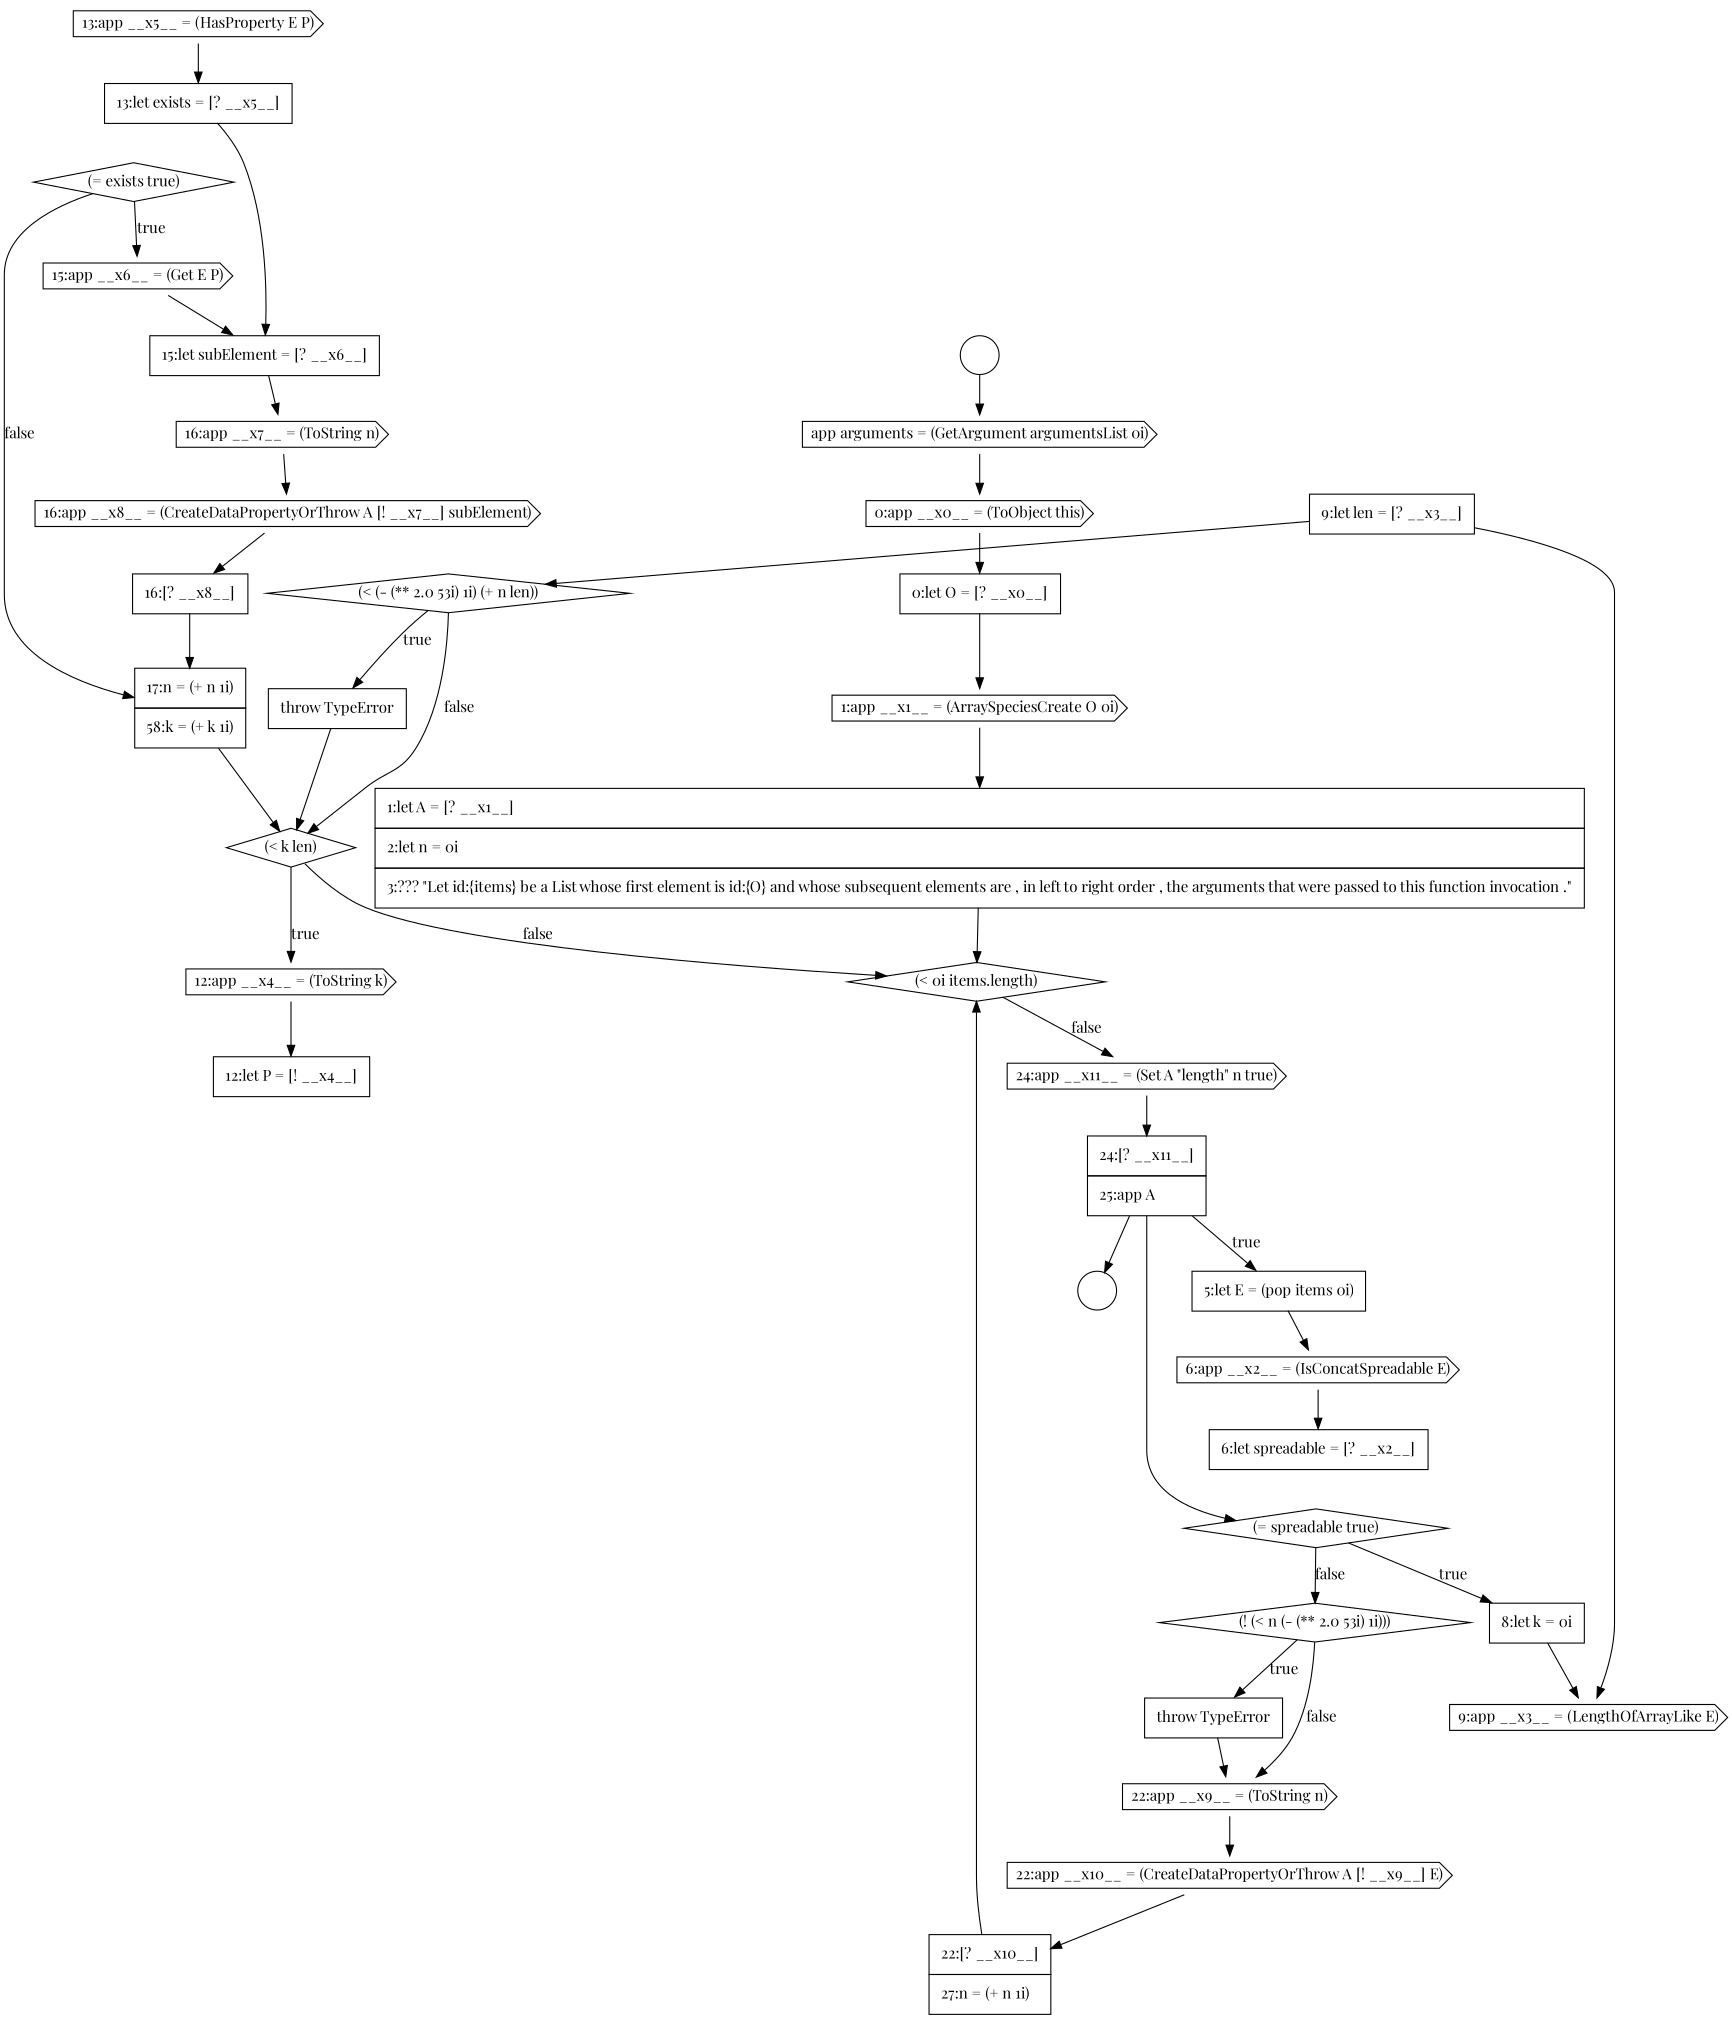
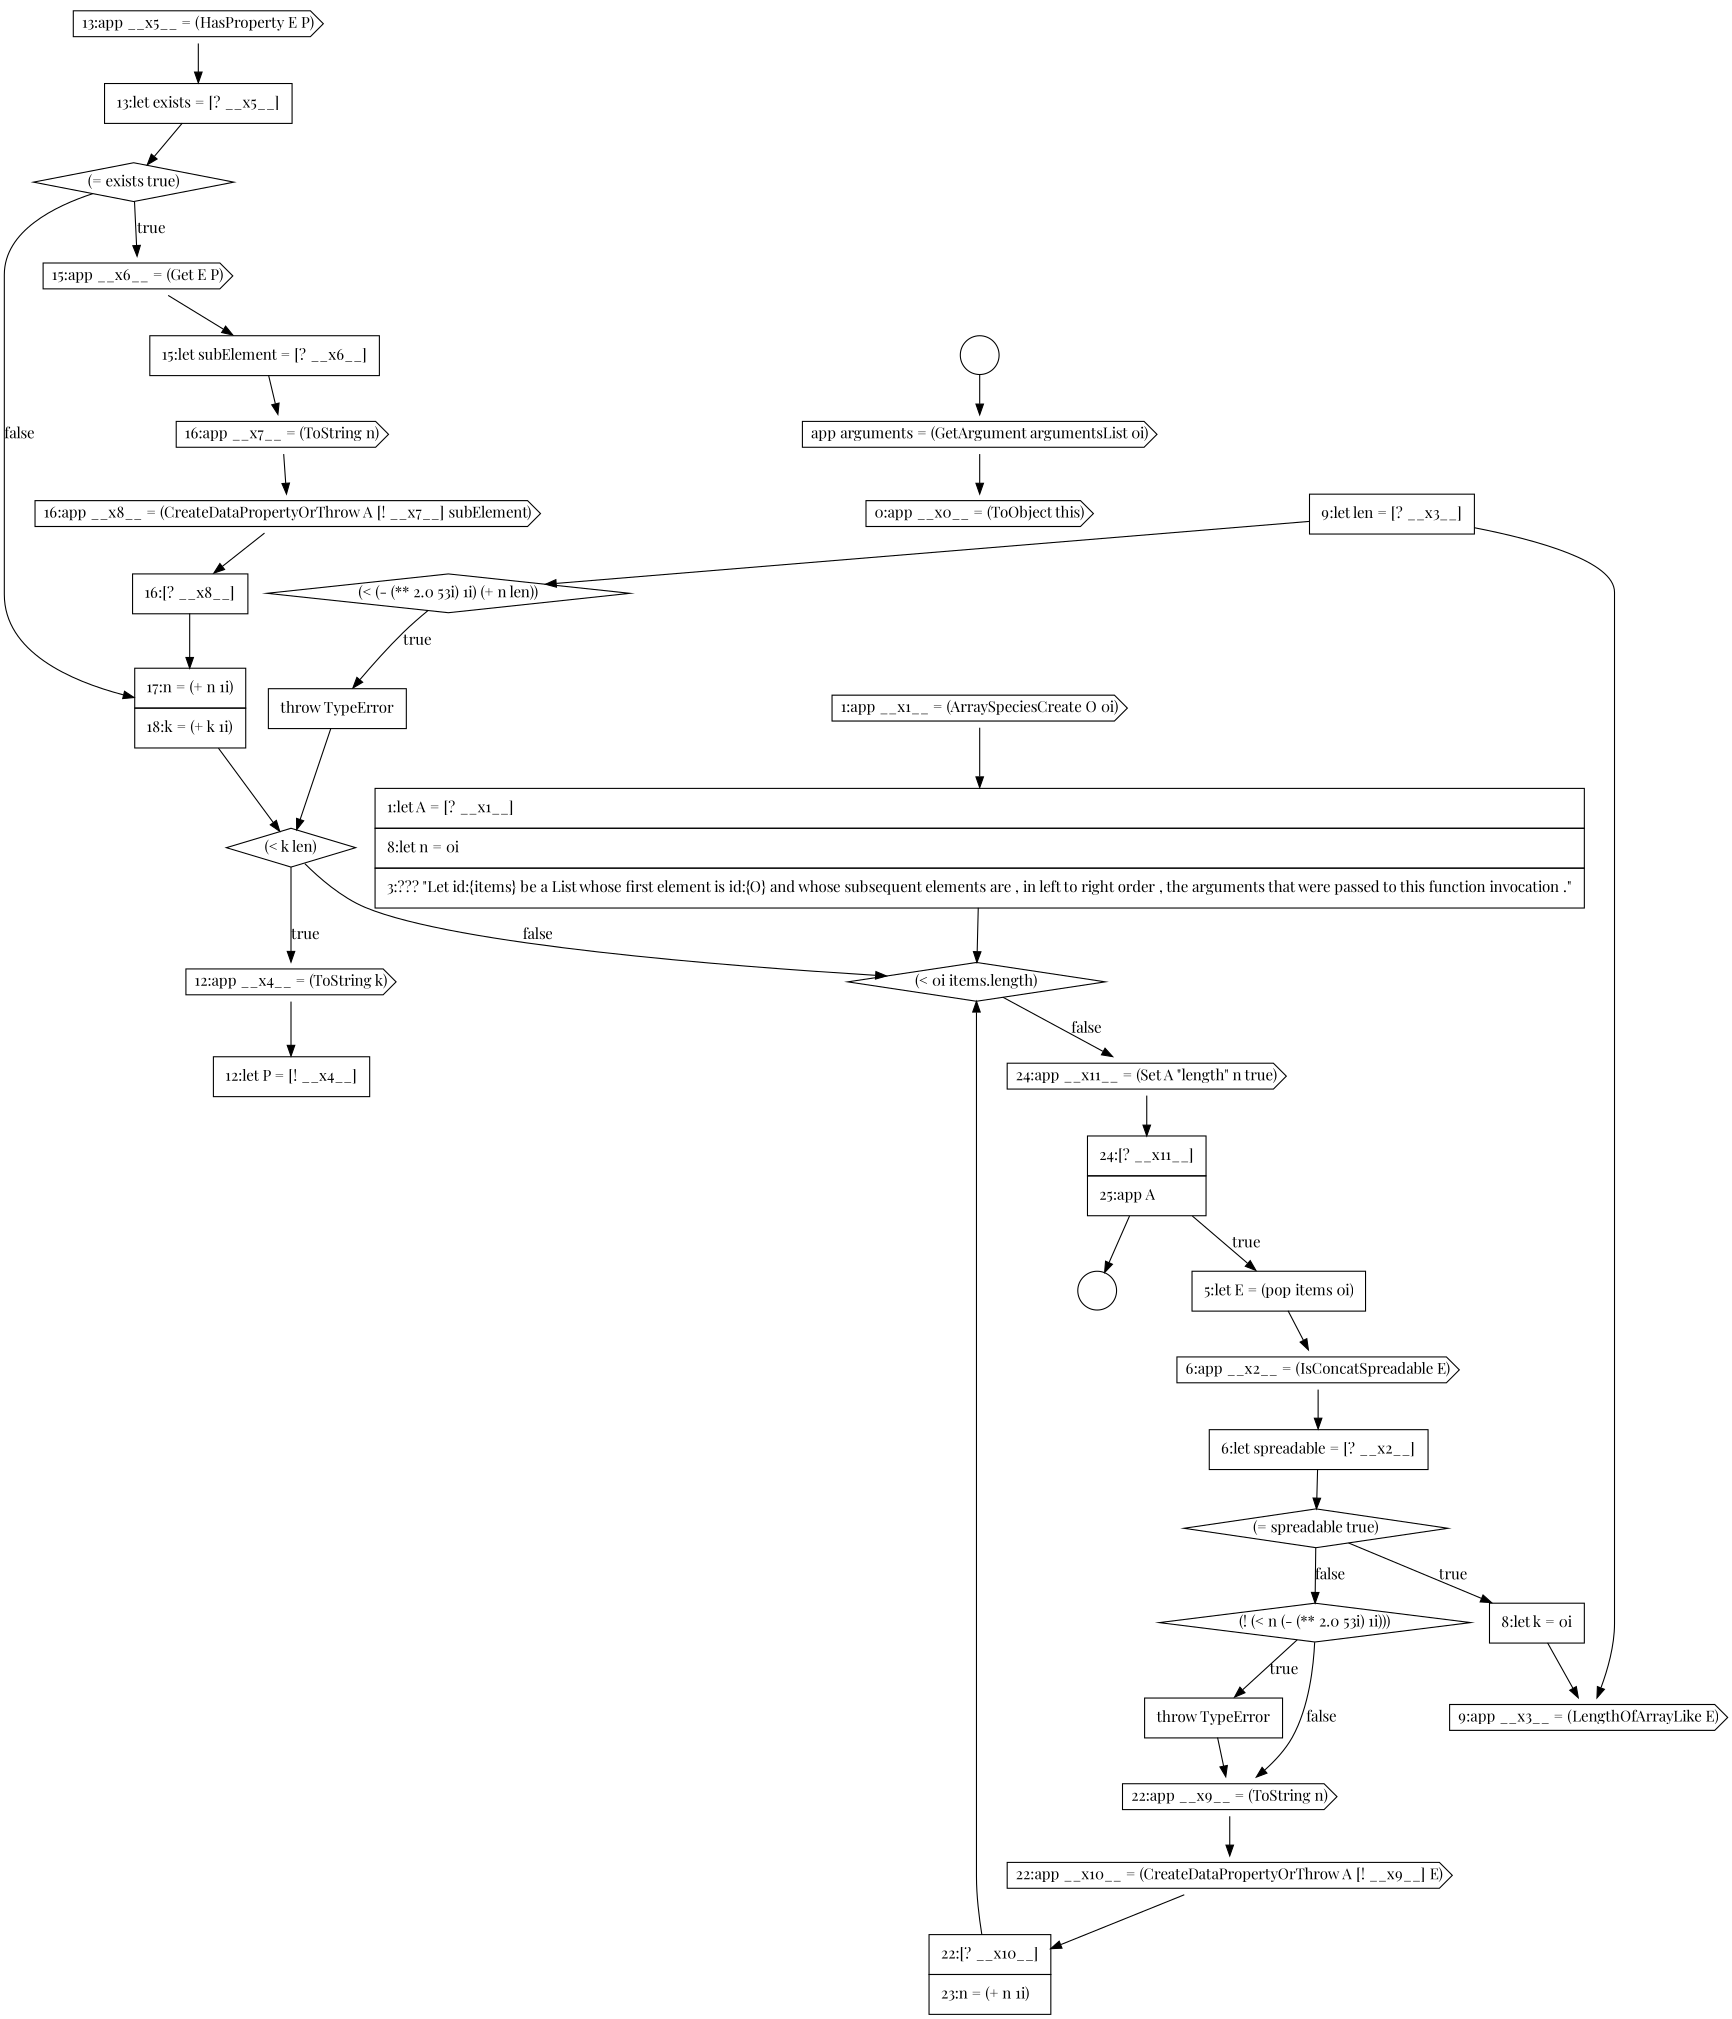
(259, 219) -> (168, 140)
(980, 593) -> none
(190, 728) -> (190, 728)
(419, 742) -> none
(423, 848) -> (423, 848)
(1147, 1389) -> (1317, 1484)
(985, 1994) -> (985, 1994)
